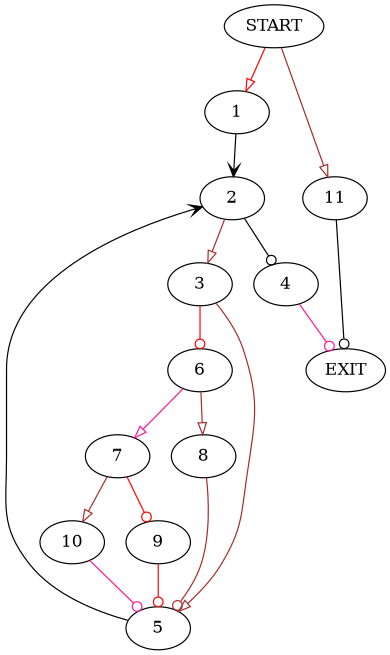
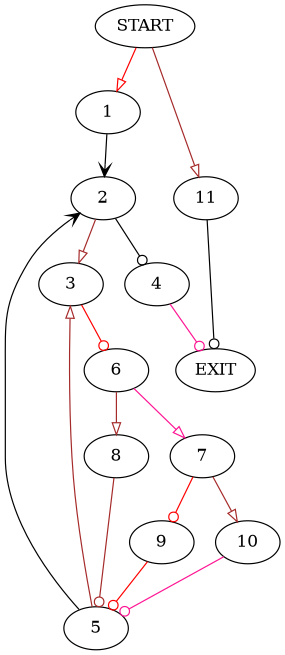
(250, 457) -> (72, 463)
